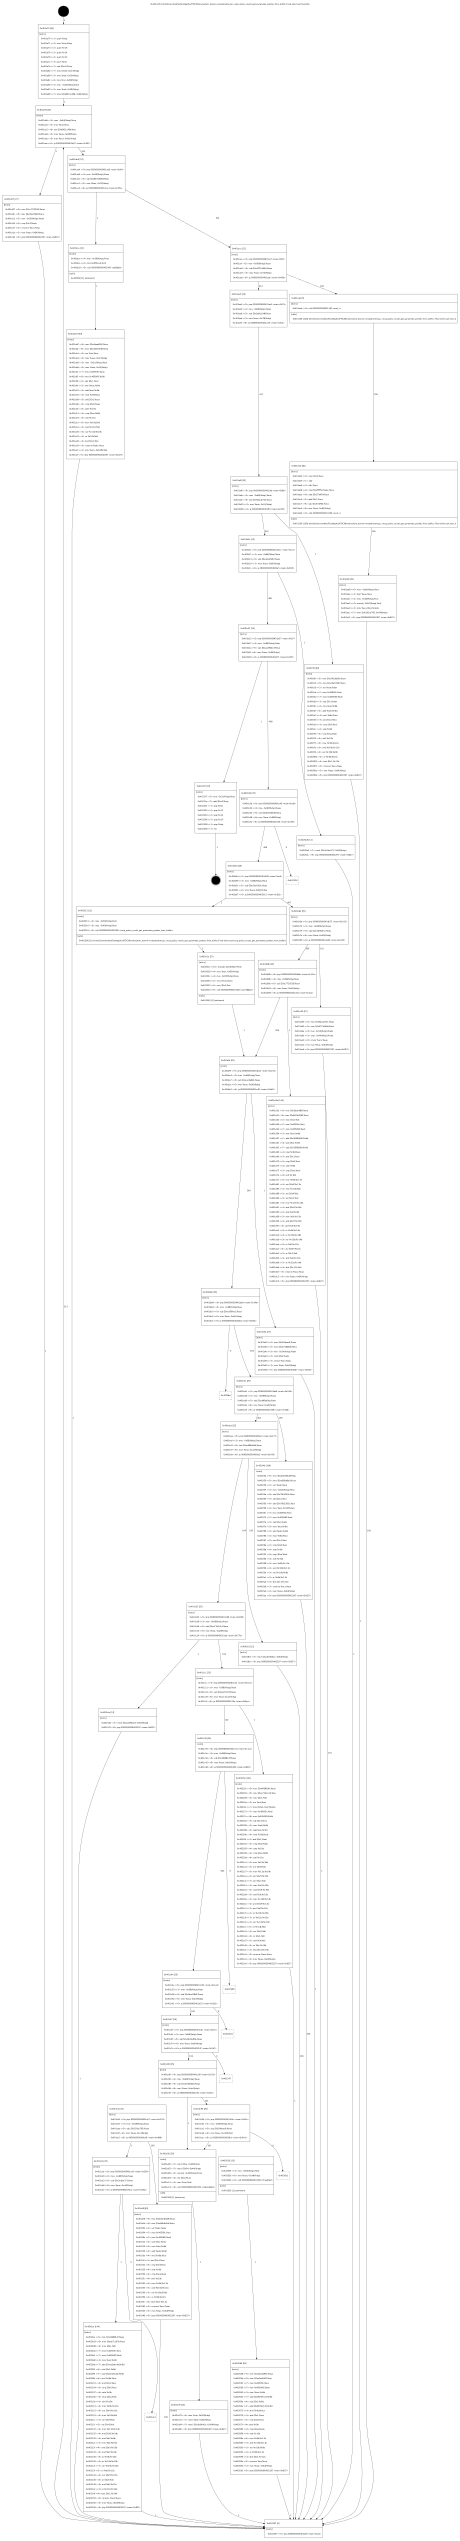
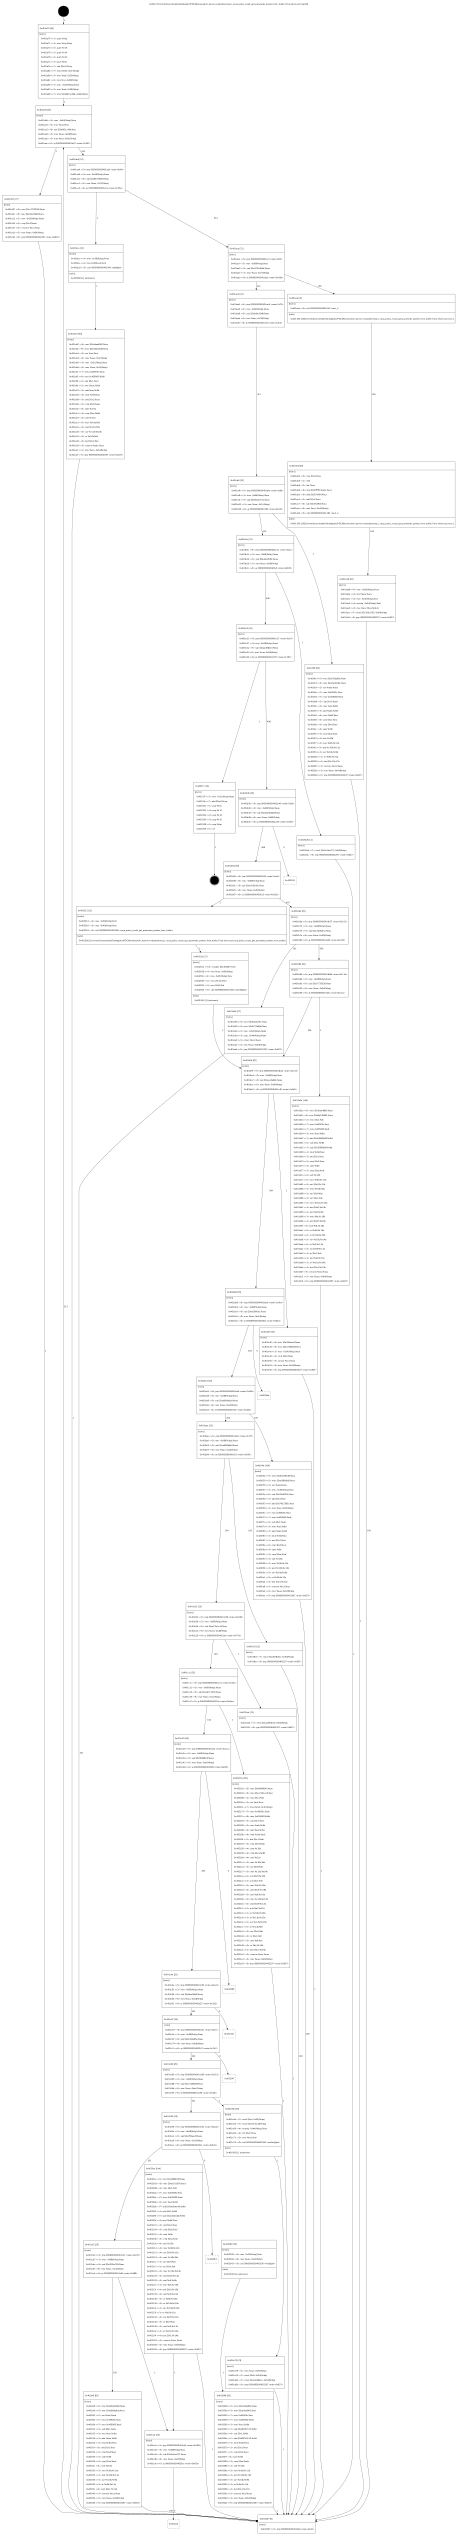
(207, 2145) -> (130, 2188)
(118, 2258) -> (173, 2391)
